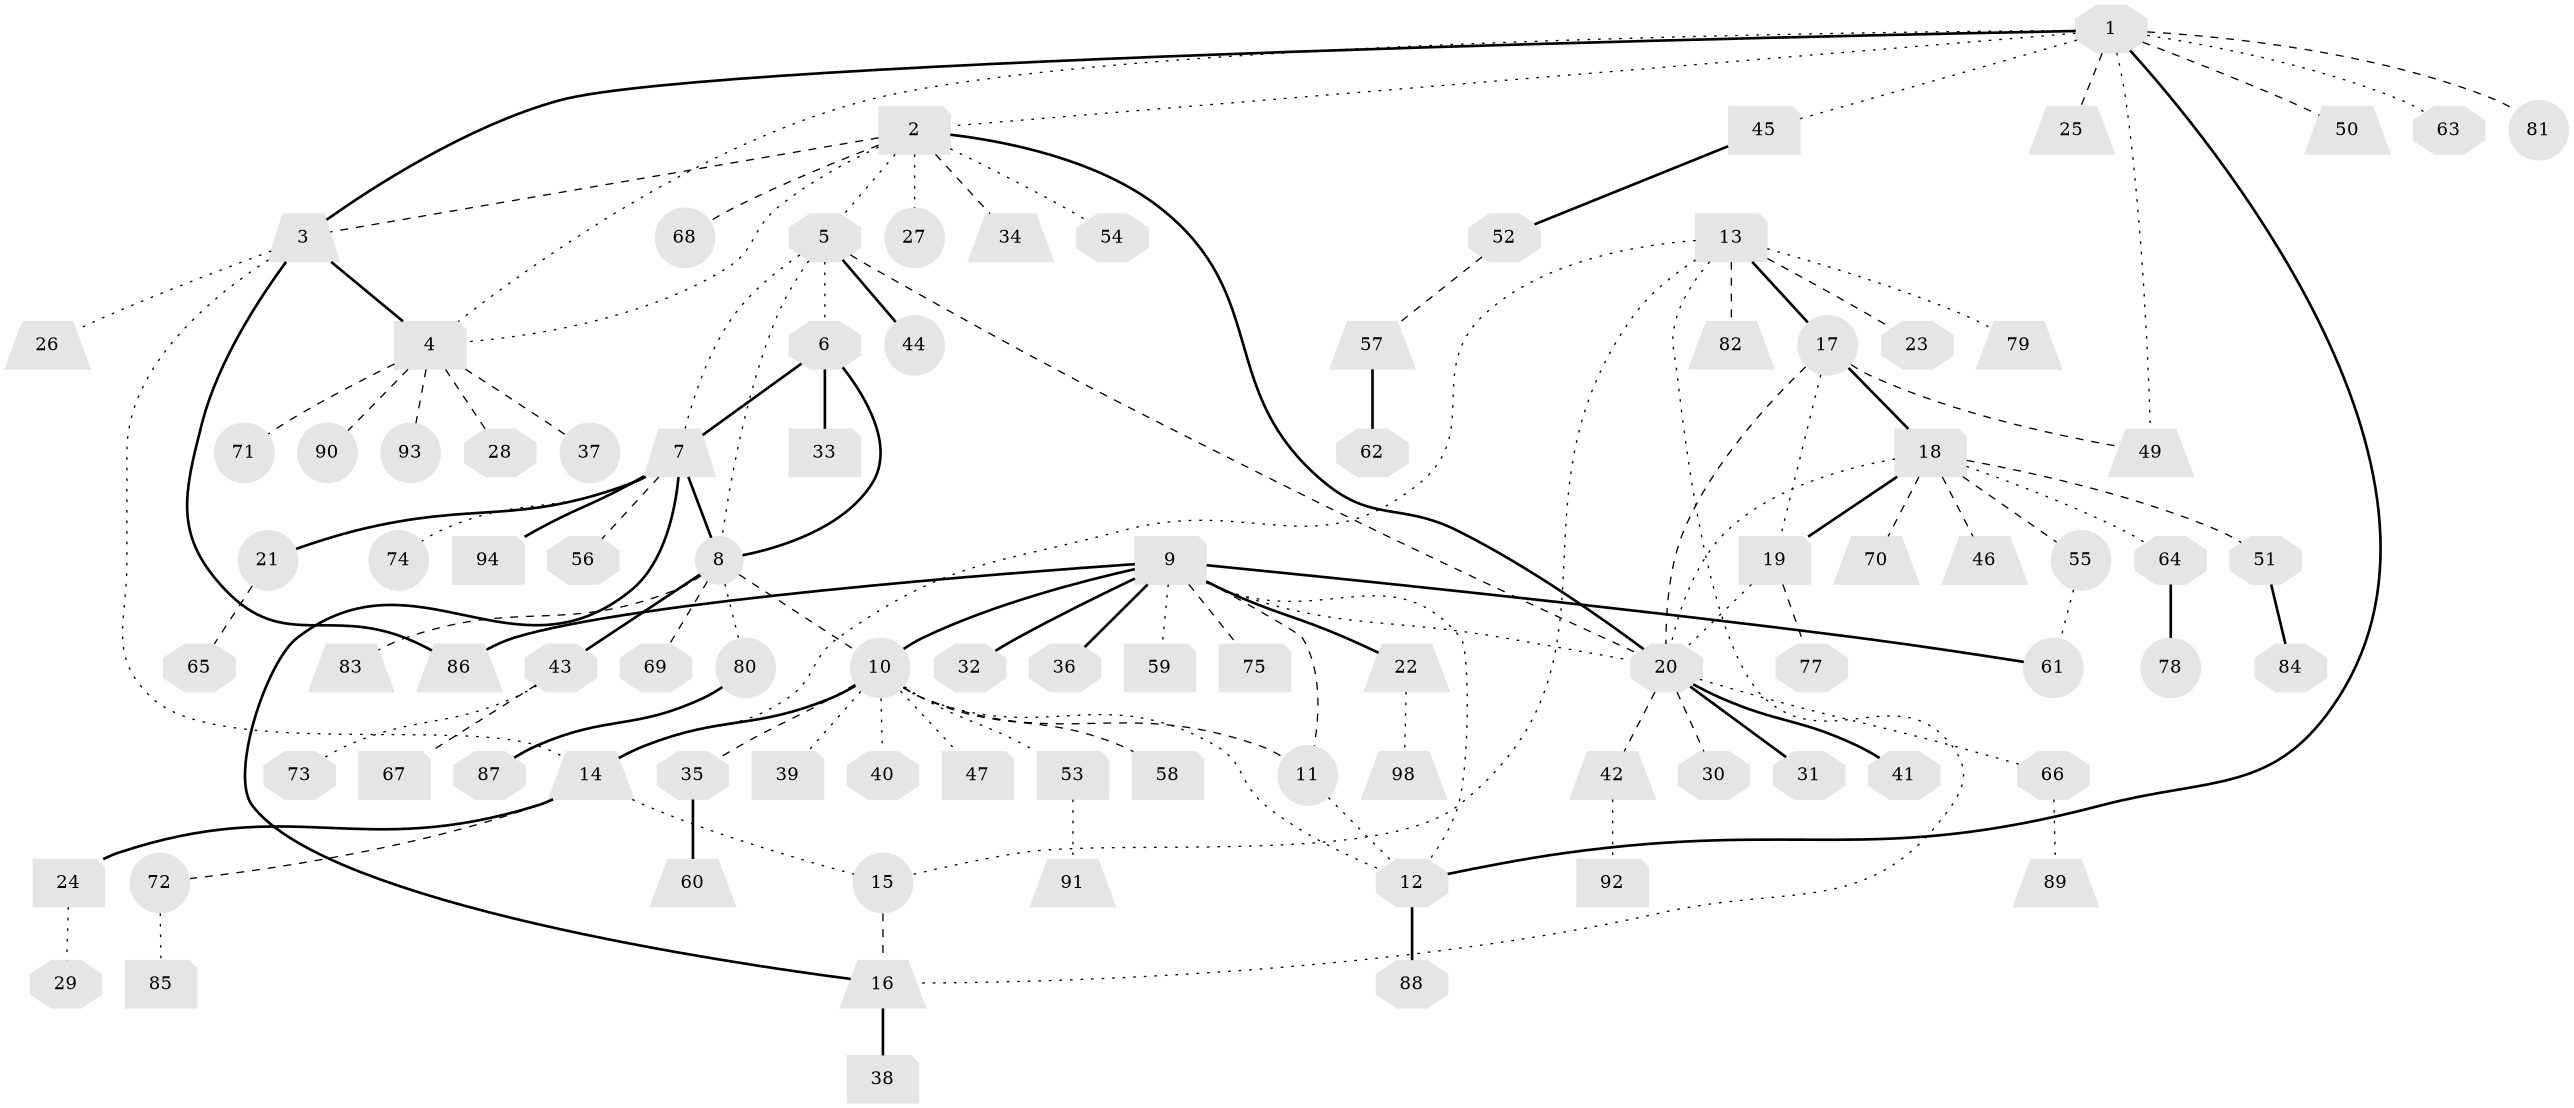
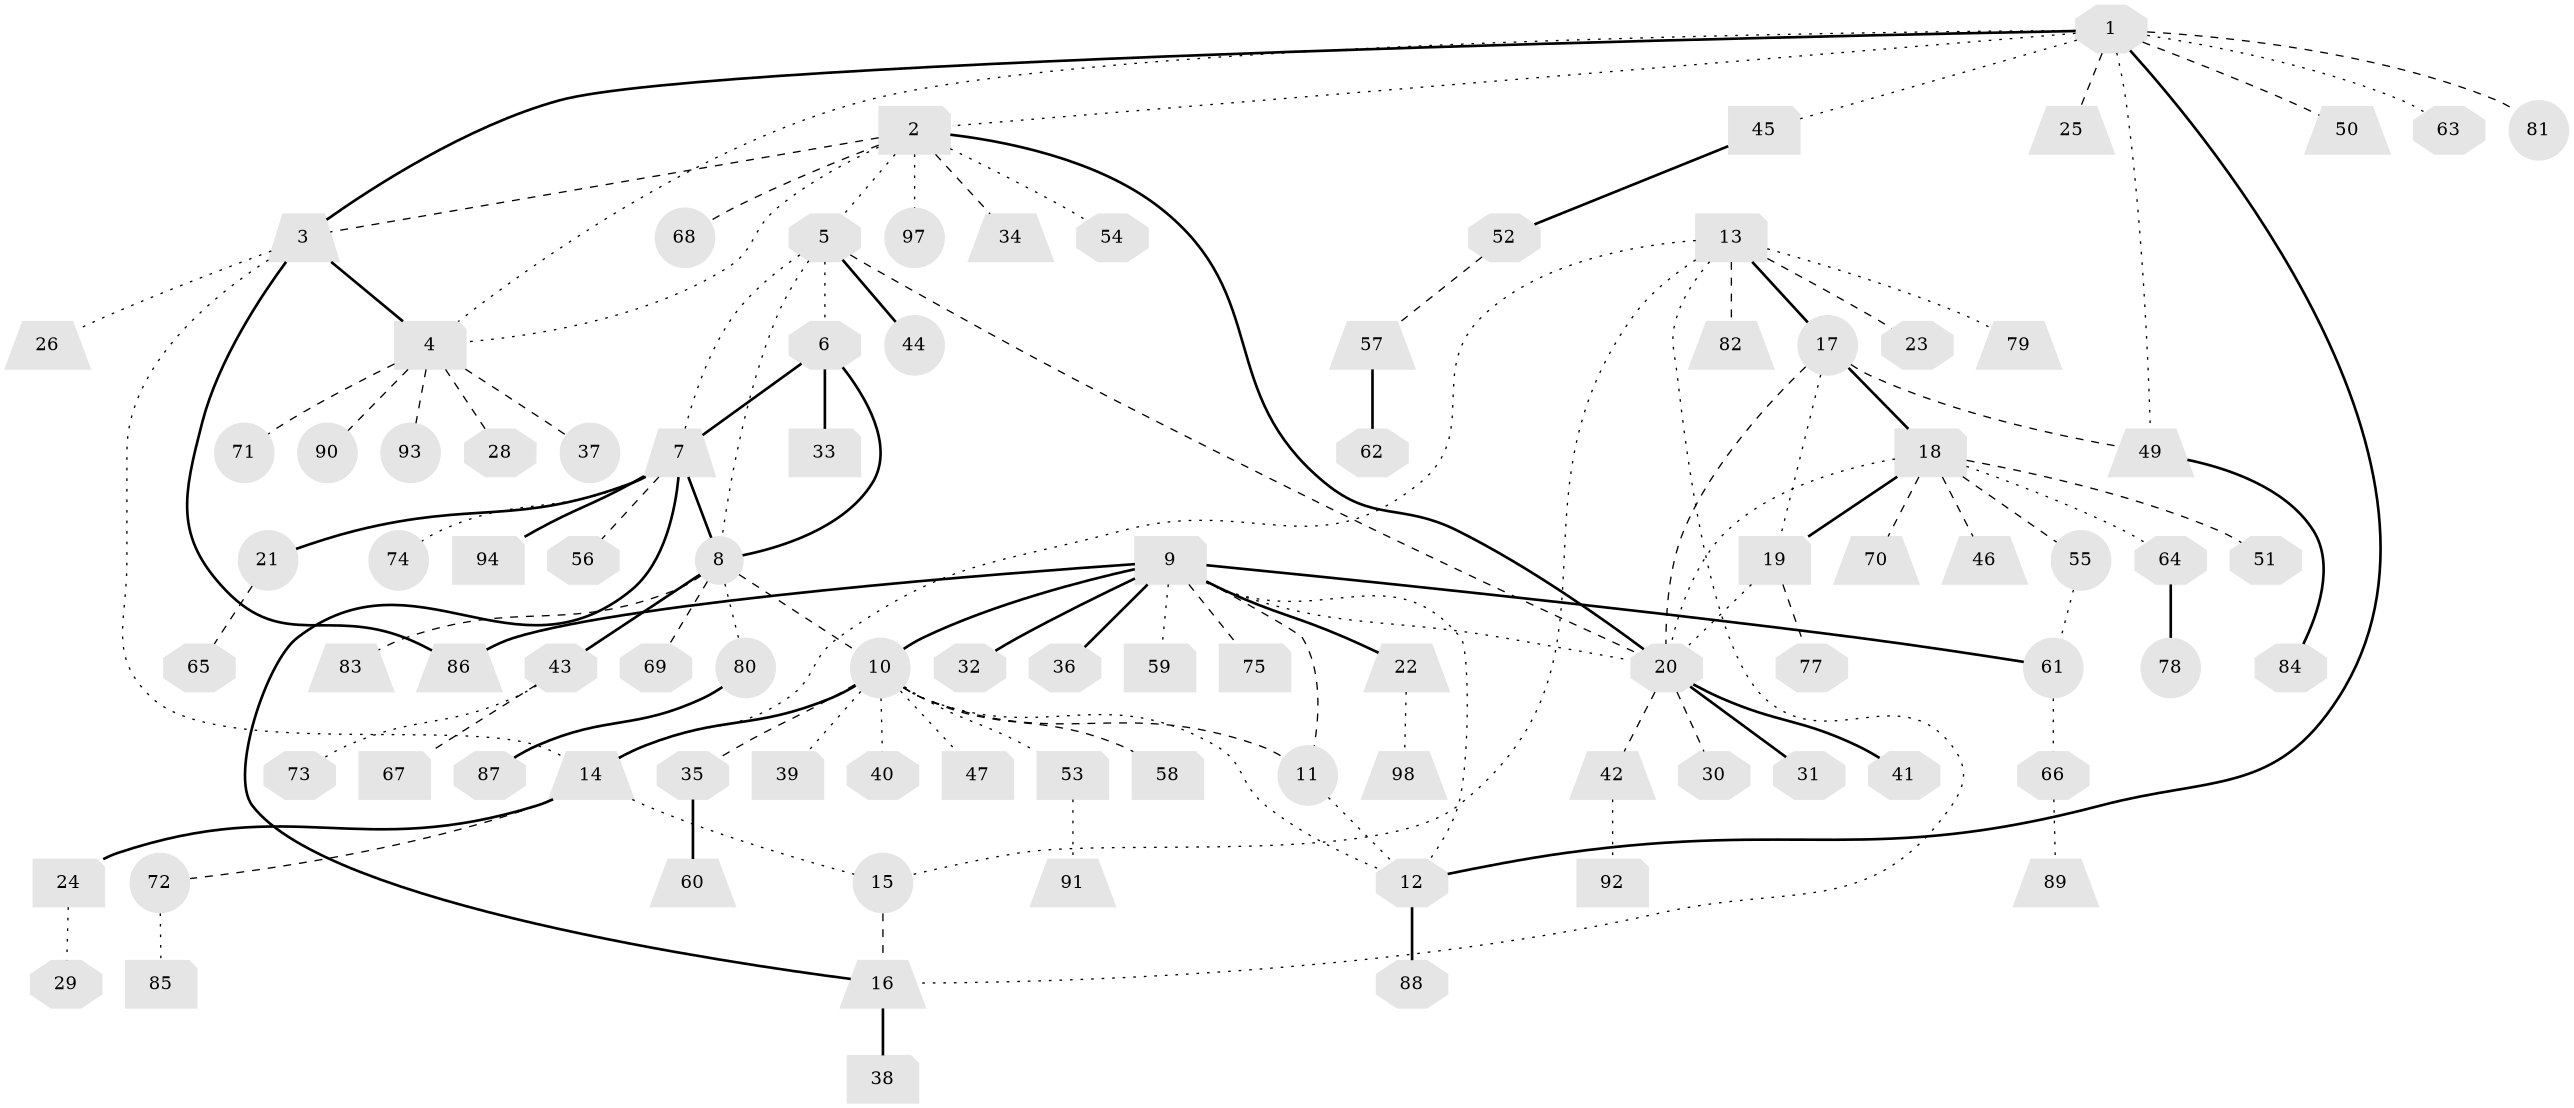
(915, 238) -> (915, 238)
(2278, 614) -> (2304, 519)
(1876, 726) -> (2053, 725)
